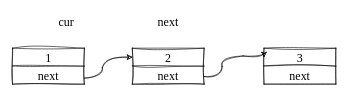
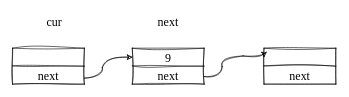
(66, 21) -> (54, 21)
(48, 57) -> none
(168, 57) -> (168, 57)
(300, 57) -> none
